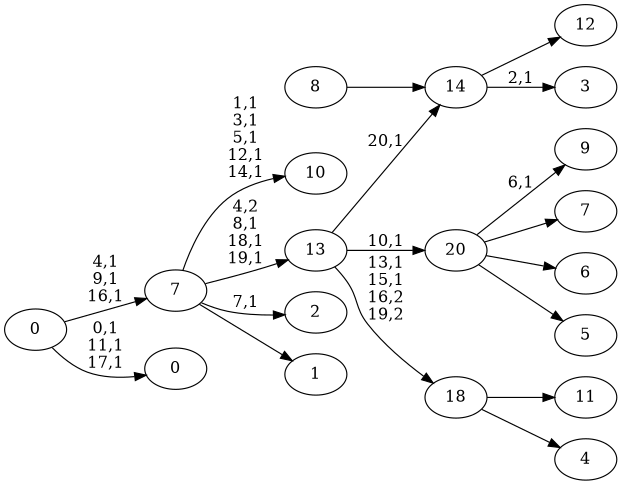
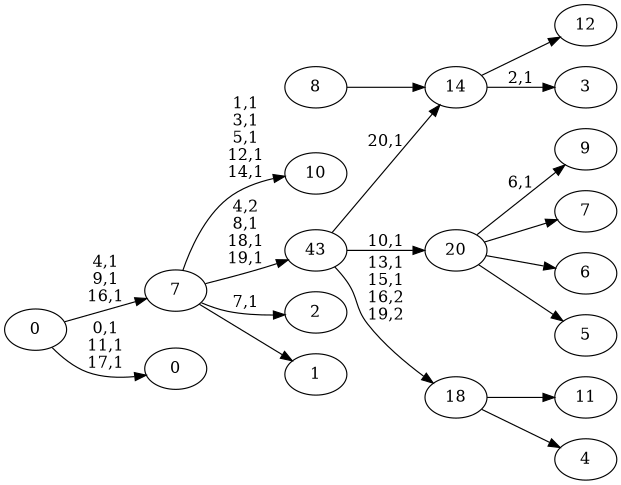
(316, 250) -> (316, 250)
